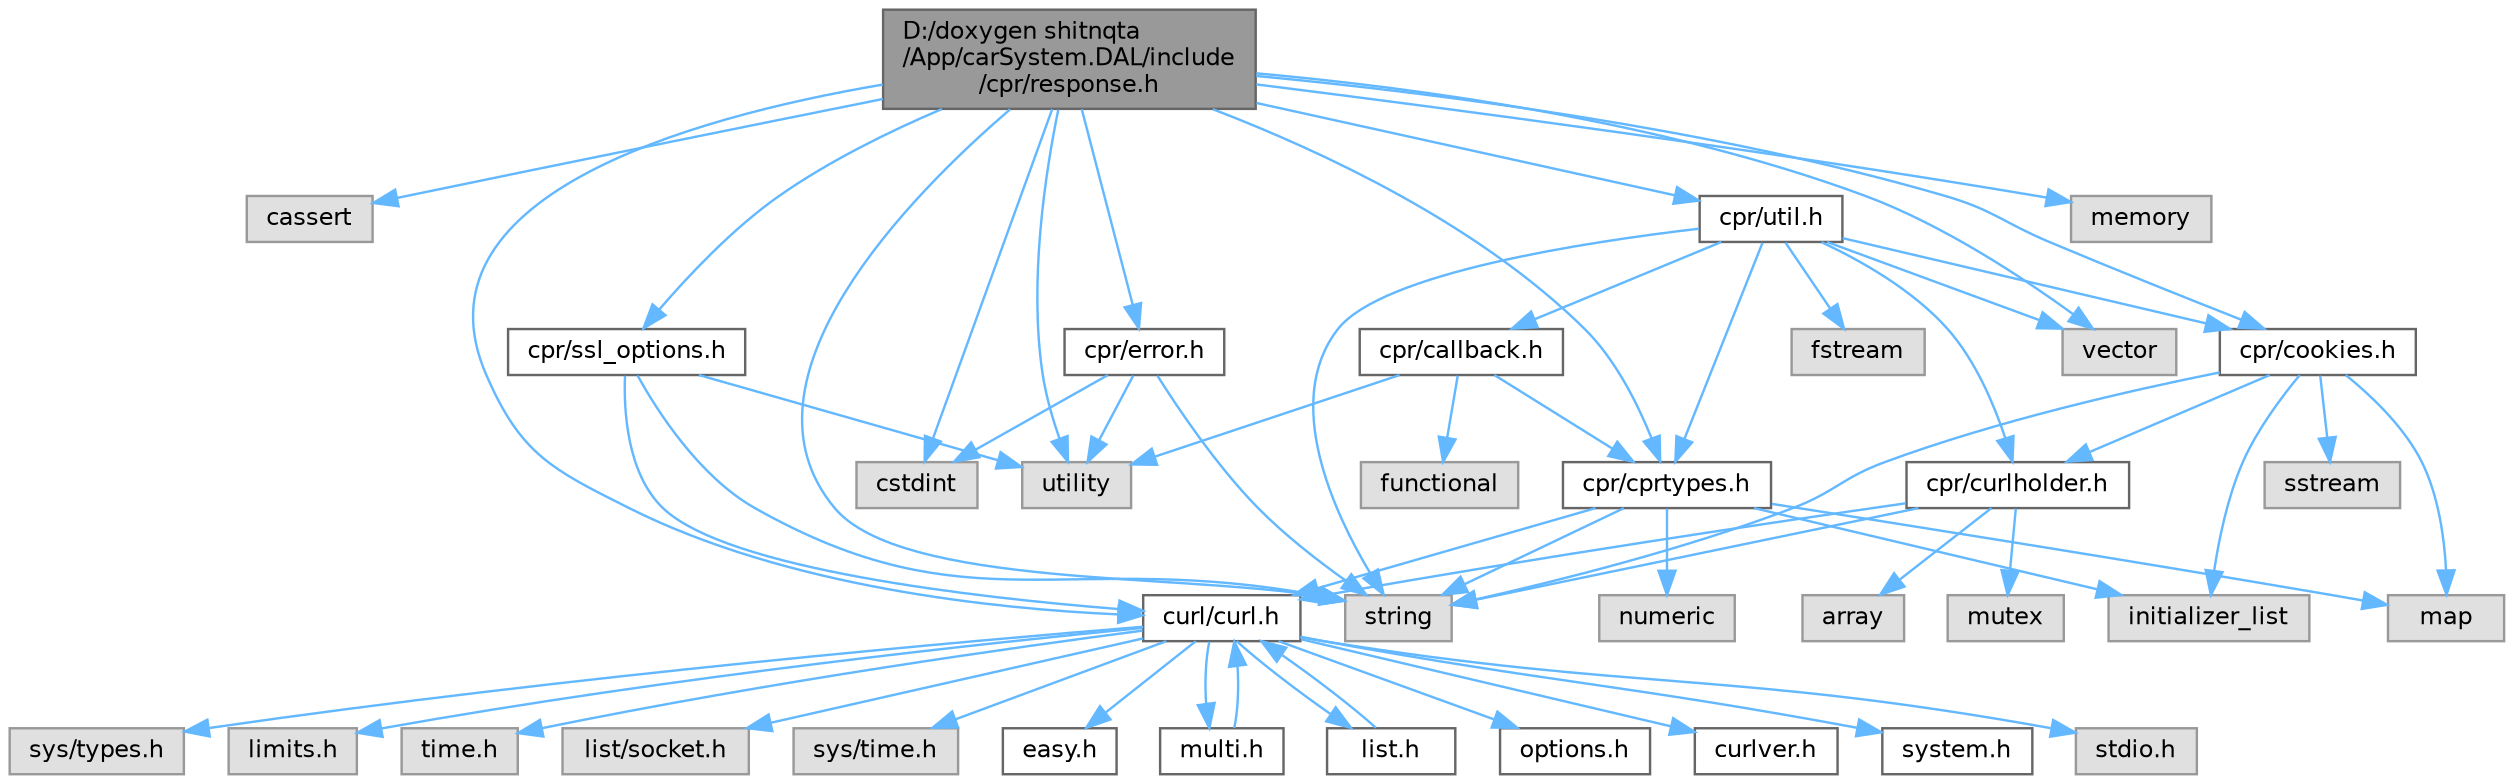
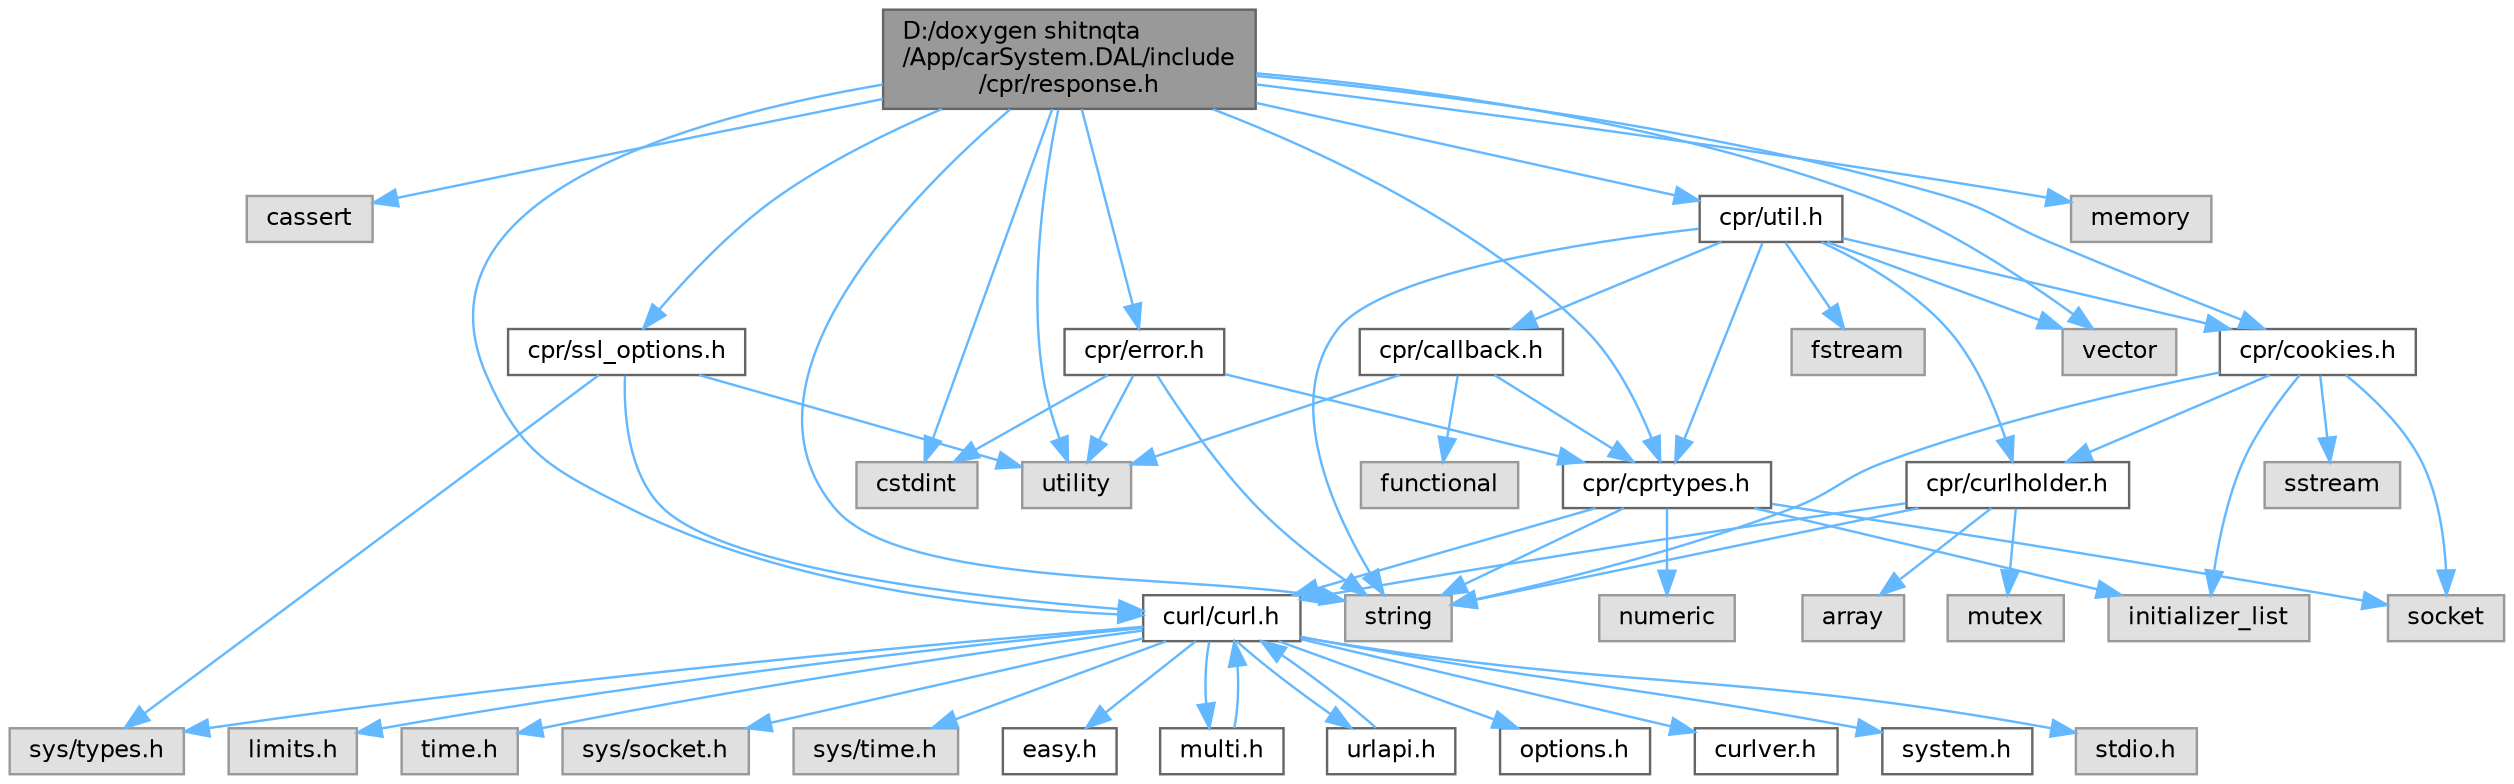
none -> (1392, 415)
(942, 574) -> (372, 544)
(2446, 618) -> (2446, 618)
(656, 751) -> (656, 751)
(1391, 751) -> (1391, 751)
